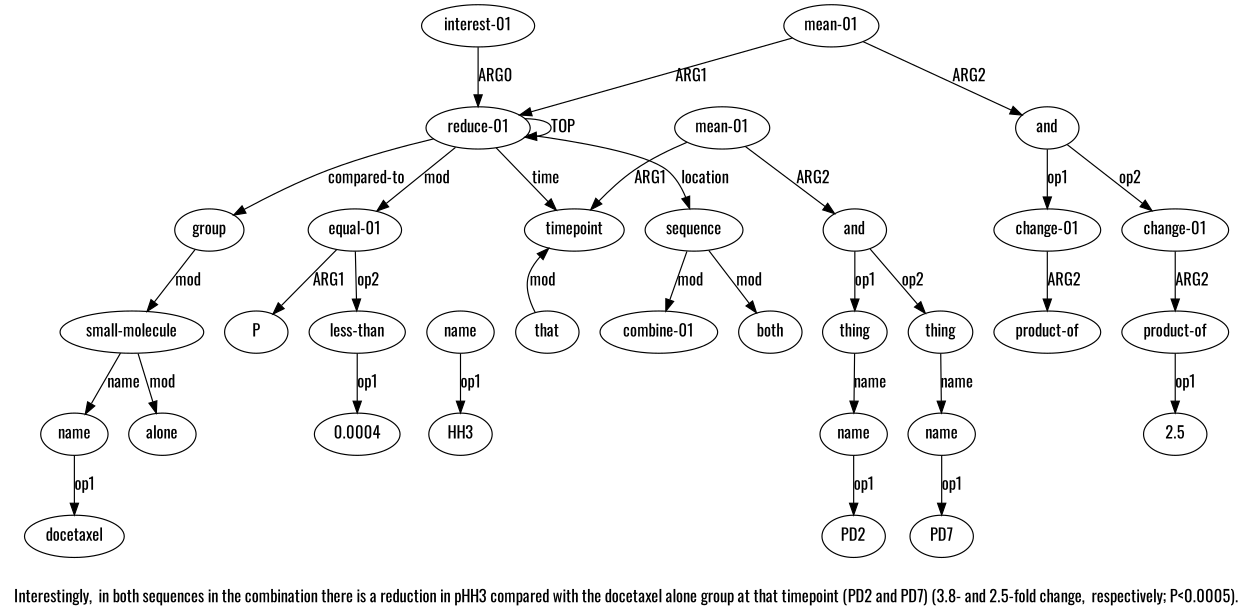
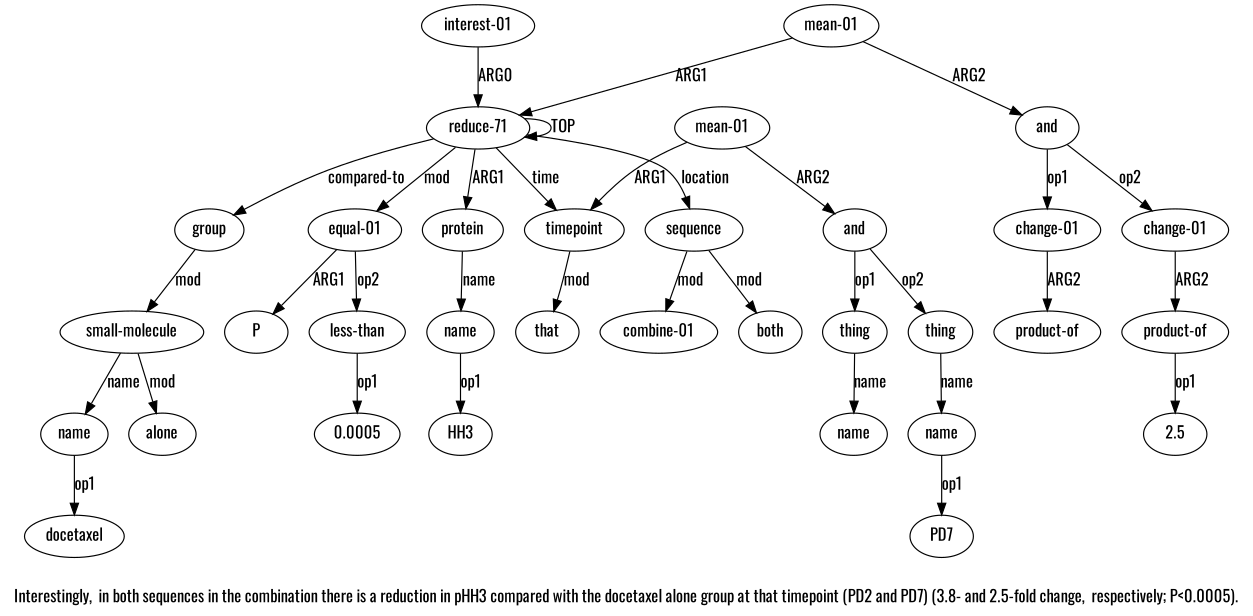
(478, 128) -> (478, 128)
none -> (463, 230)
(527, 284) -> (564, 276)
(357, 434) -> (357, 434)
(854, 536) -> none
